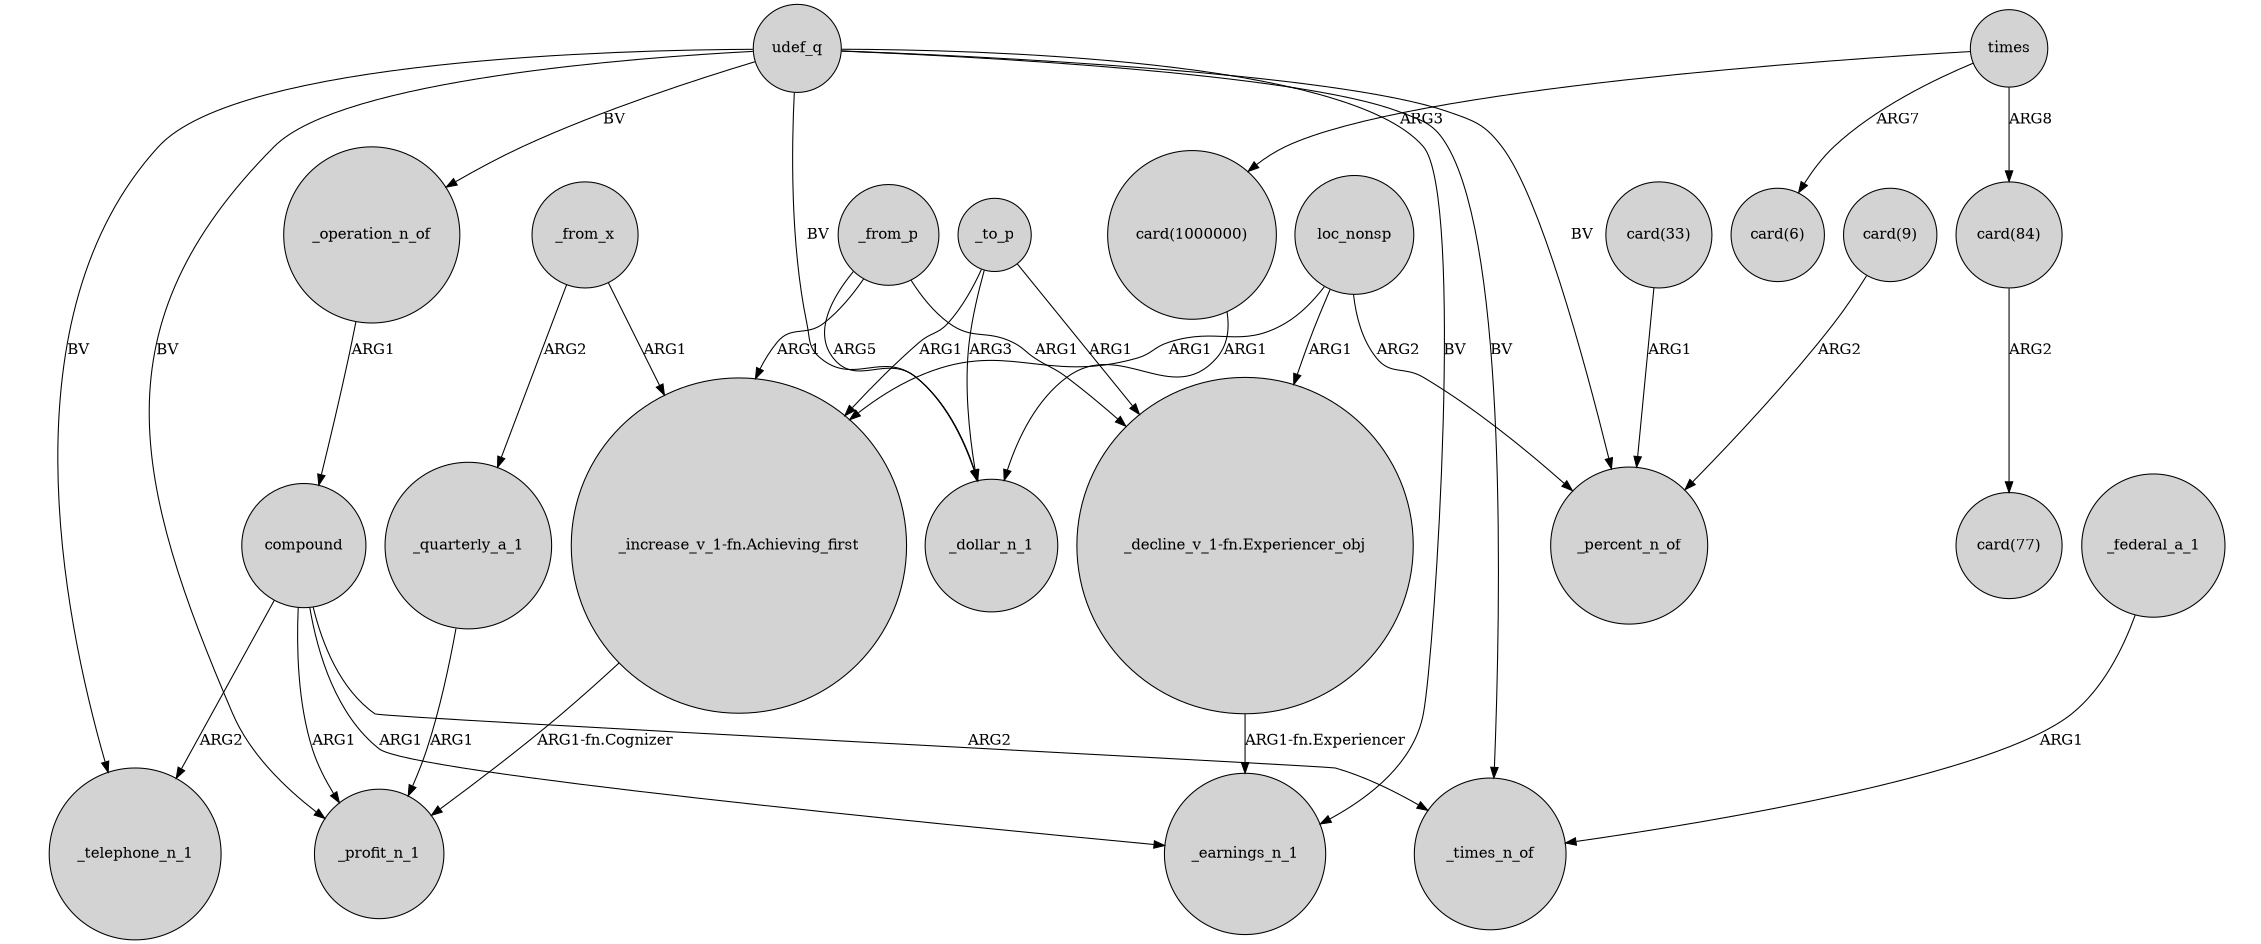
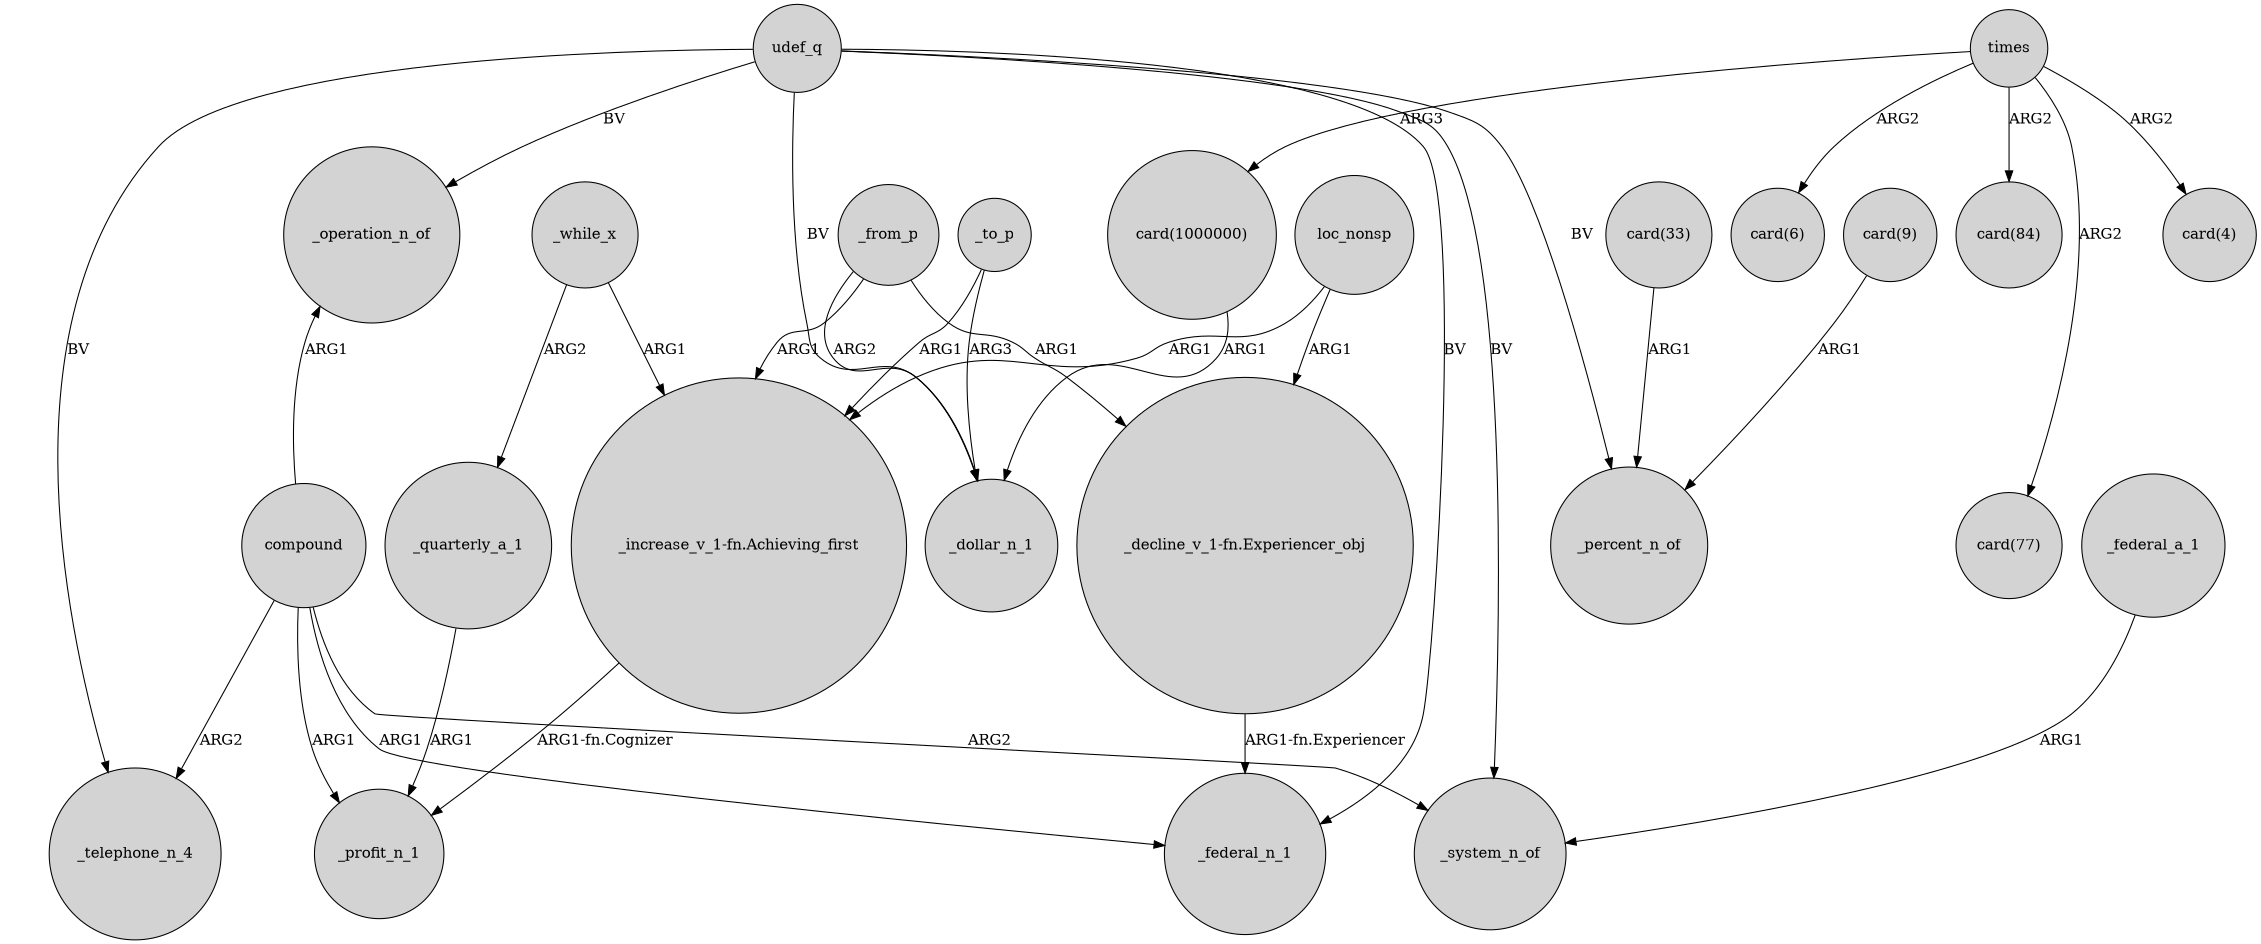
(1898, 120) -> (1898, 120)
(2031, 120) -> (2031, 120)
(585, 235) -> (585, 235)
none -> (2210, 235)
(197, 246) -> none
(1075, 335) -> none
(855, 350) -> (855, 350)
(1840, 350) -> (1840, 350)
(2009, 385) -> (2077, 279)
(1453, 396) -> none
(339, 398) -> (295, 399)
(135, 854) -> (135, 854)
(1245, 854) -> (1245, 854)
(1490, 854) -> (1490, 854)
